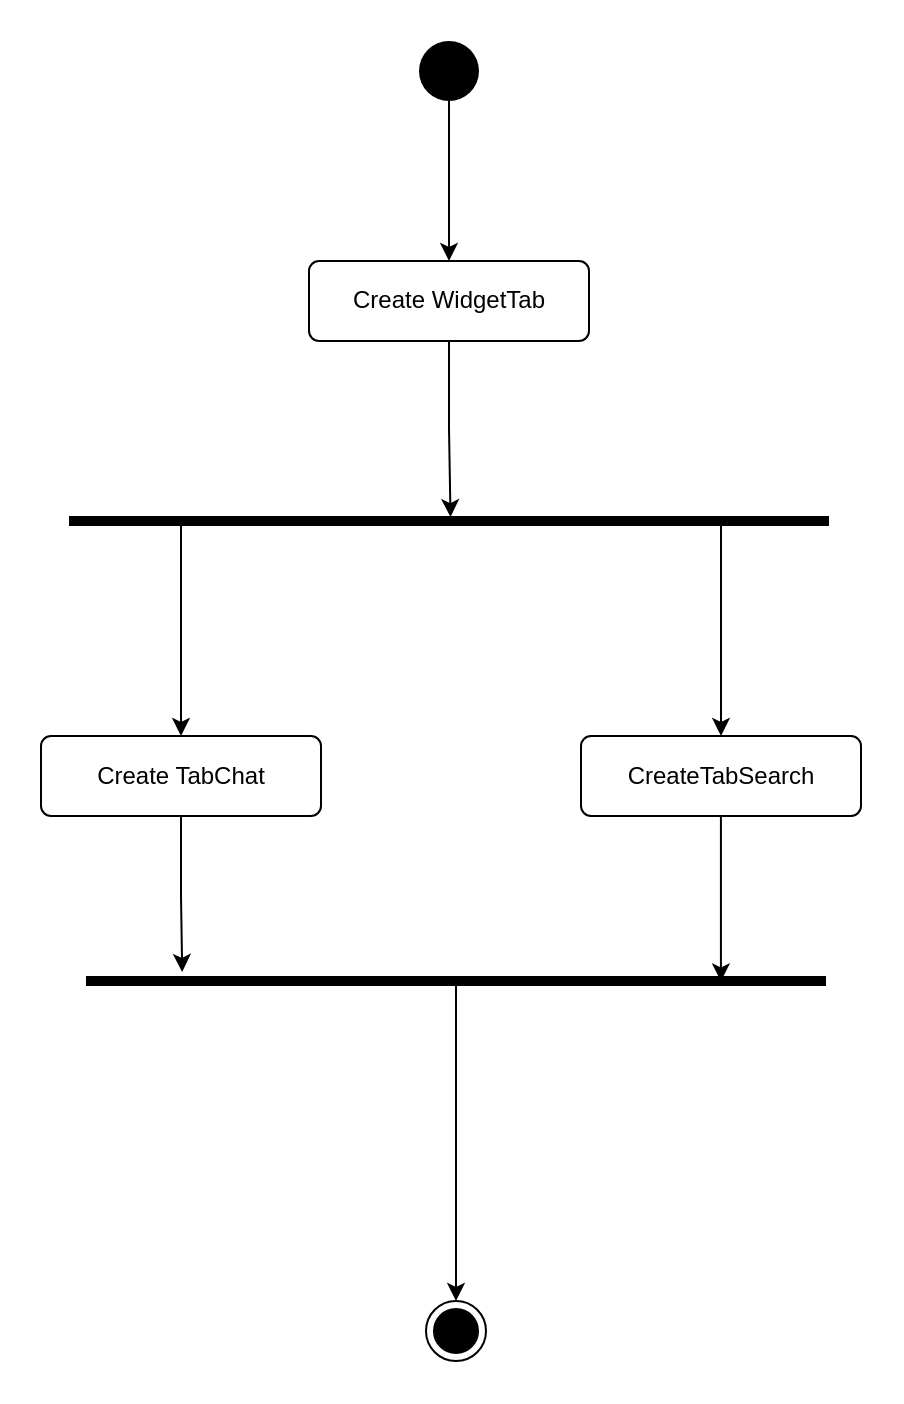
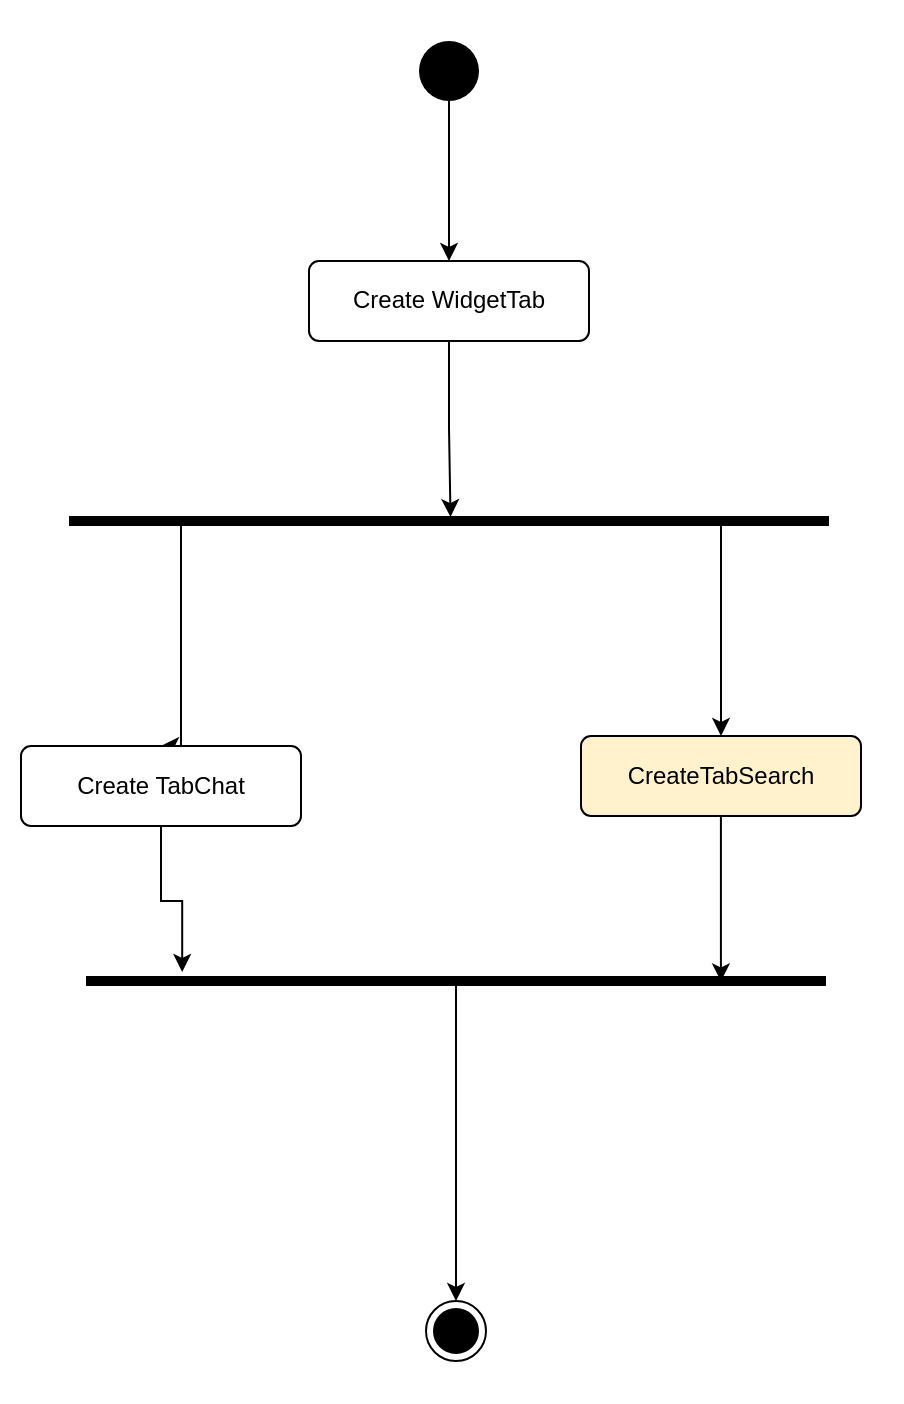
(181, 776) -> (161, 786)
(721, 776) -> (721, 776)
